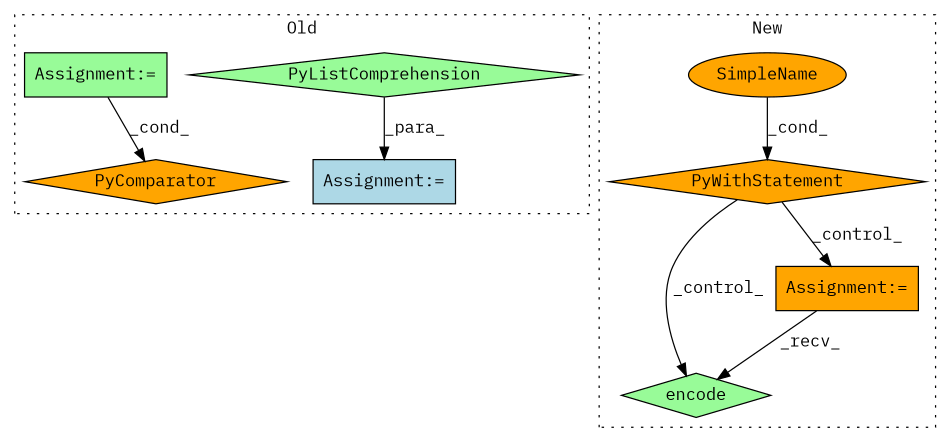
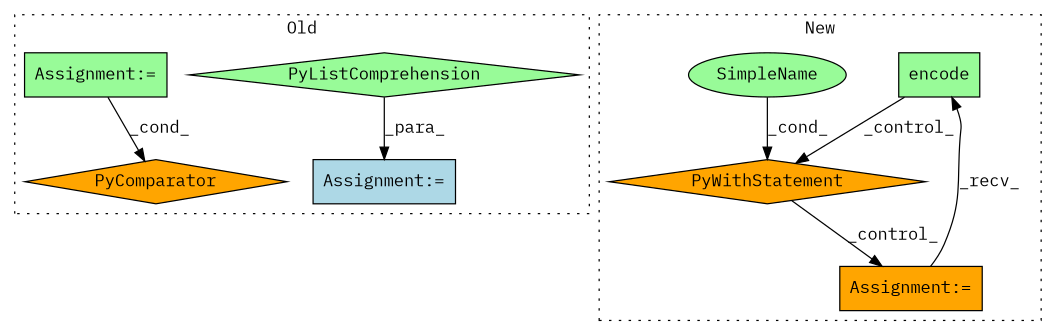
(767, 75) -> (767, 75)
(672, 270) -> (856, 127)
(696, 395) -> (939, 75)
